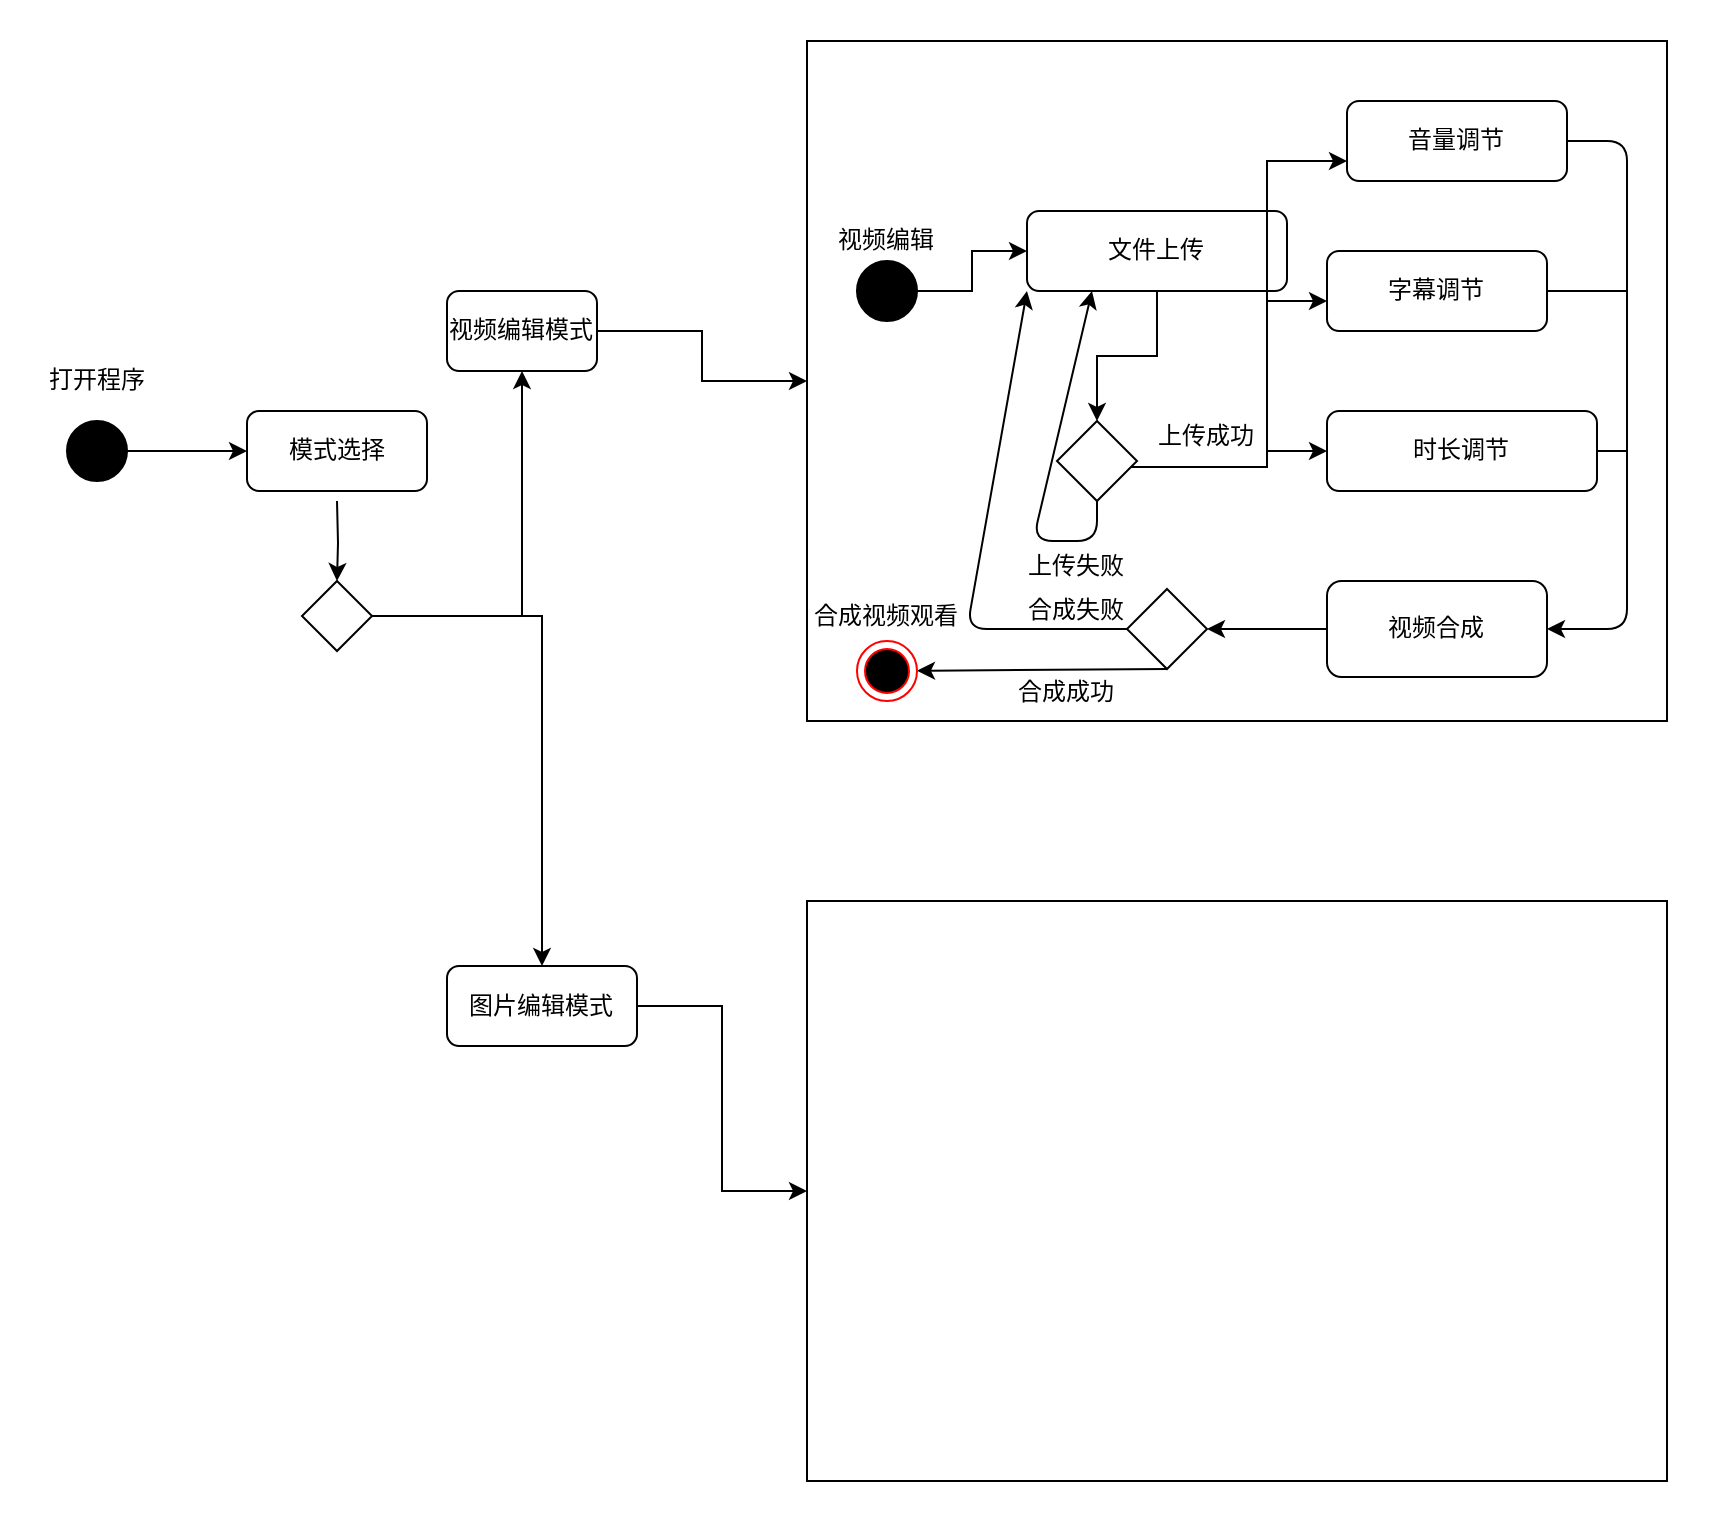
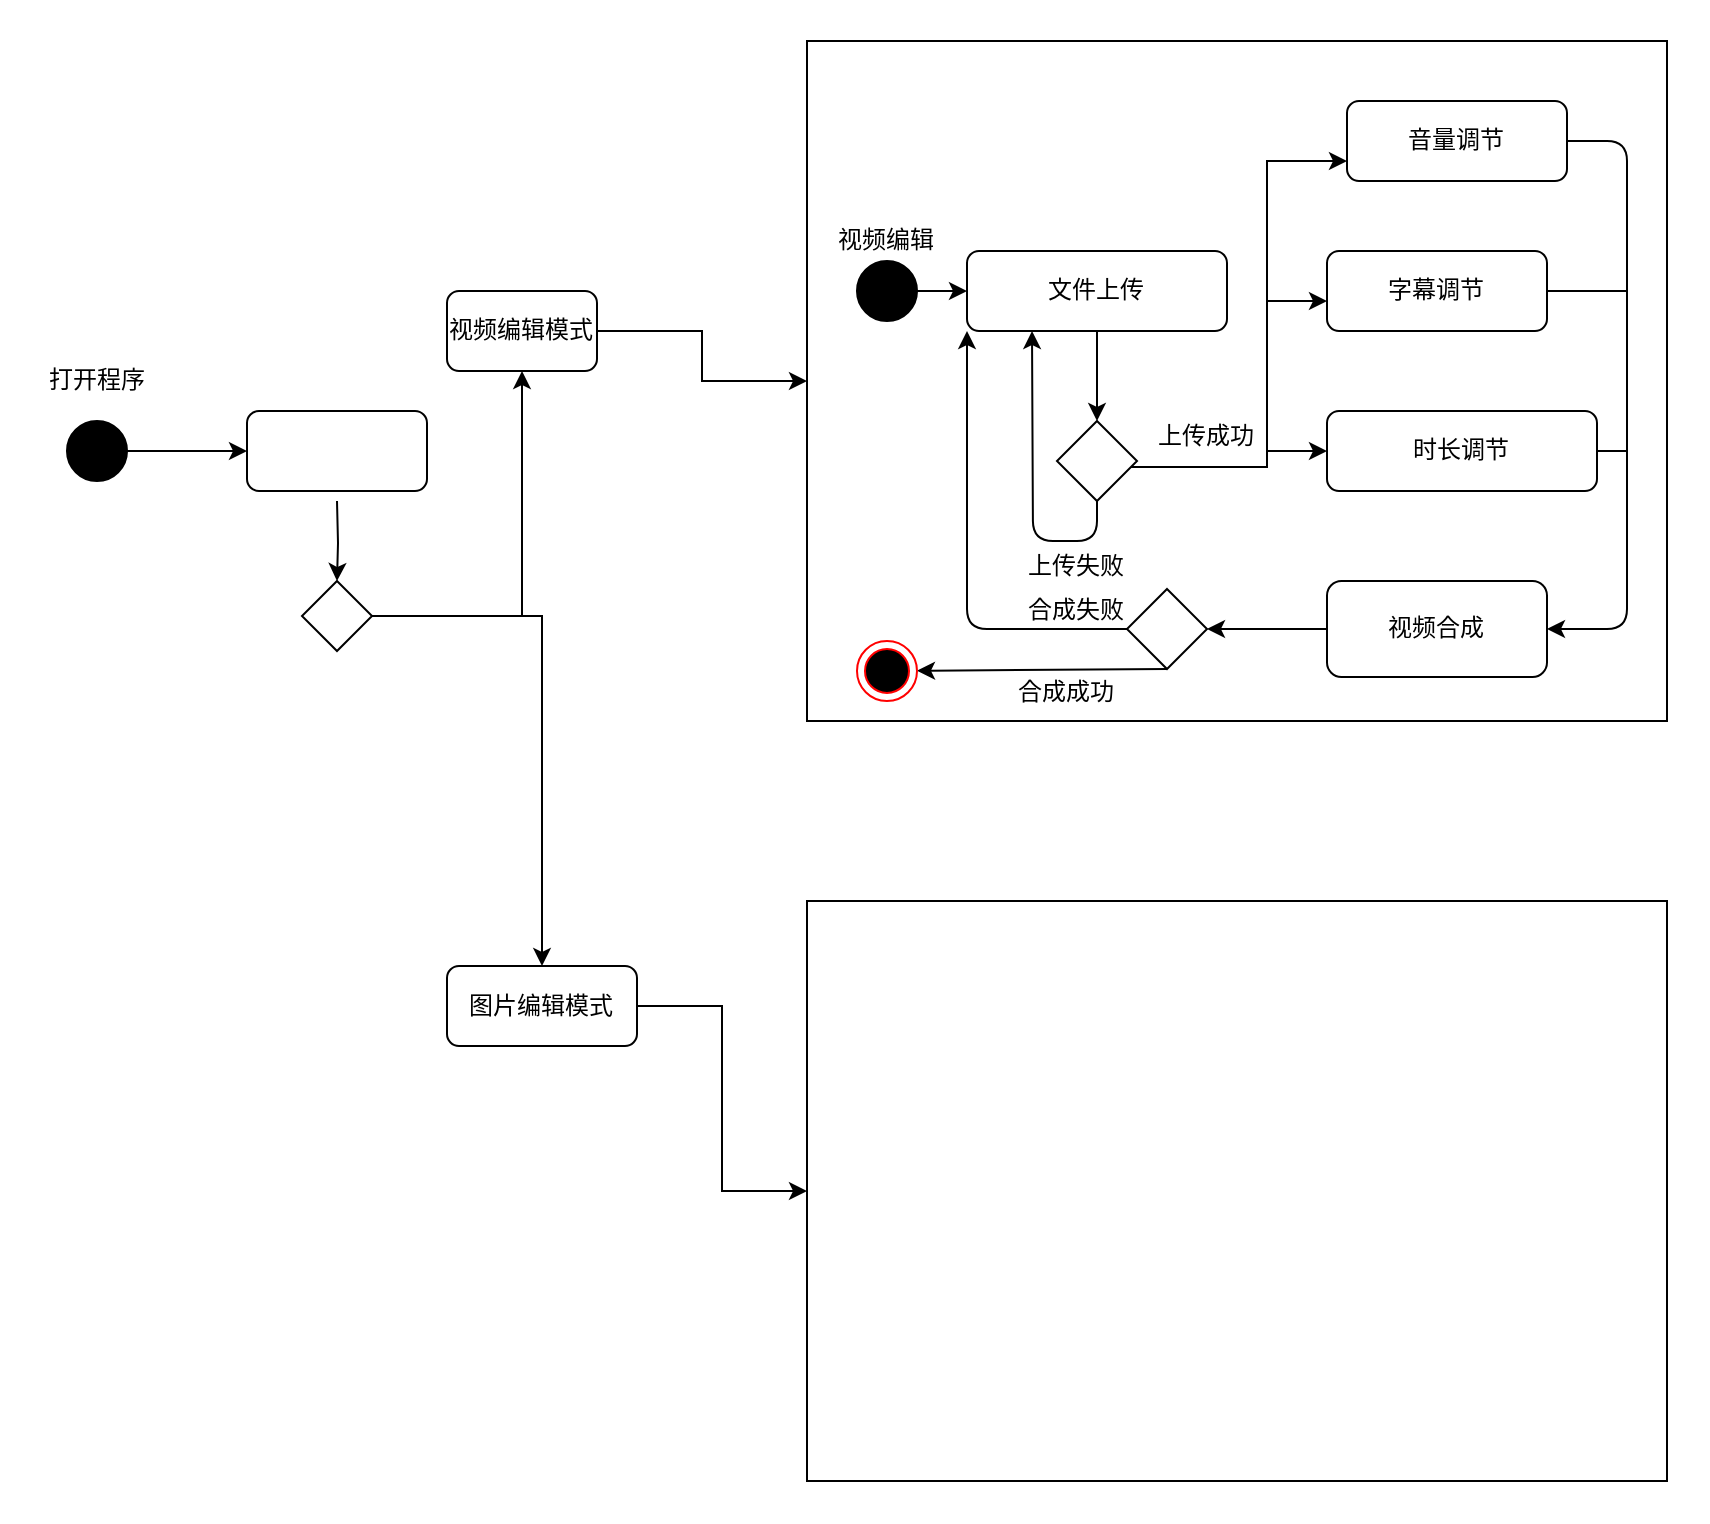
(1157, 251) -> (1097, 291)
(337, 451) -> none
(887, 616) -> none
